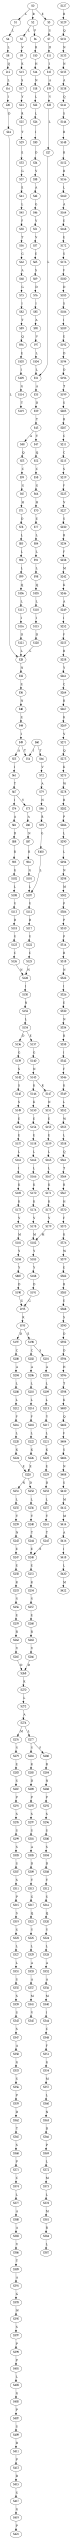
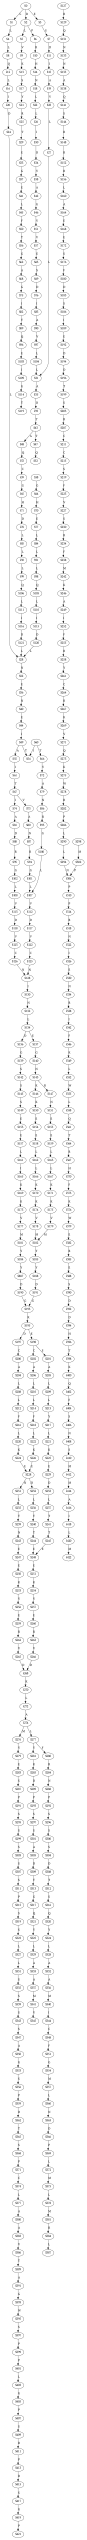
(36, 468) -> none
(63, 870) -> (66, 870)
